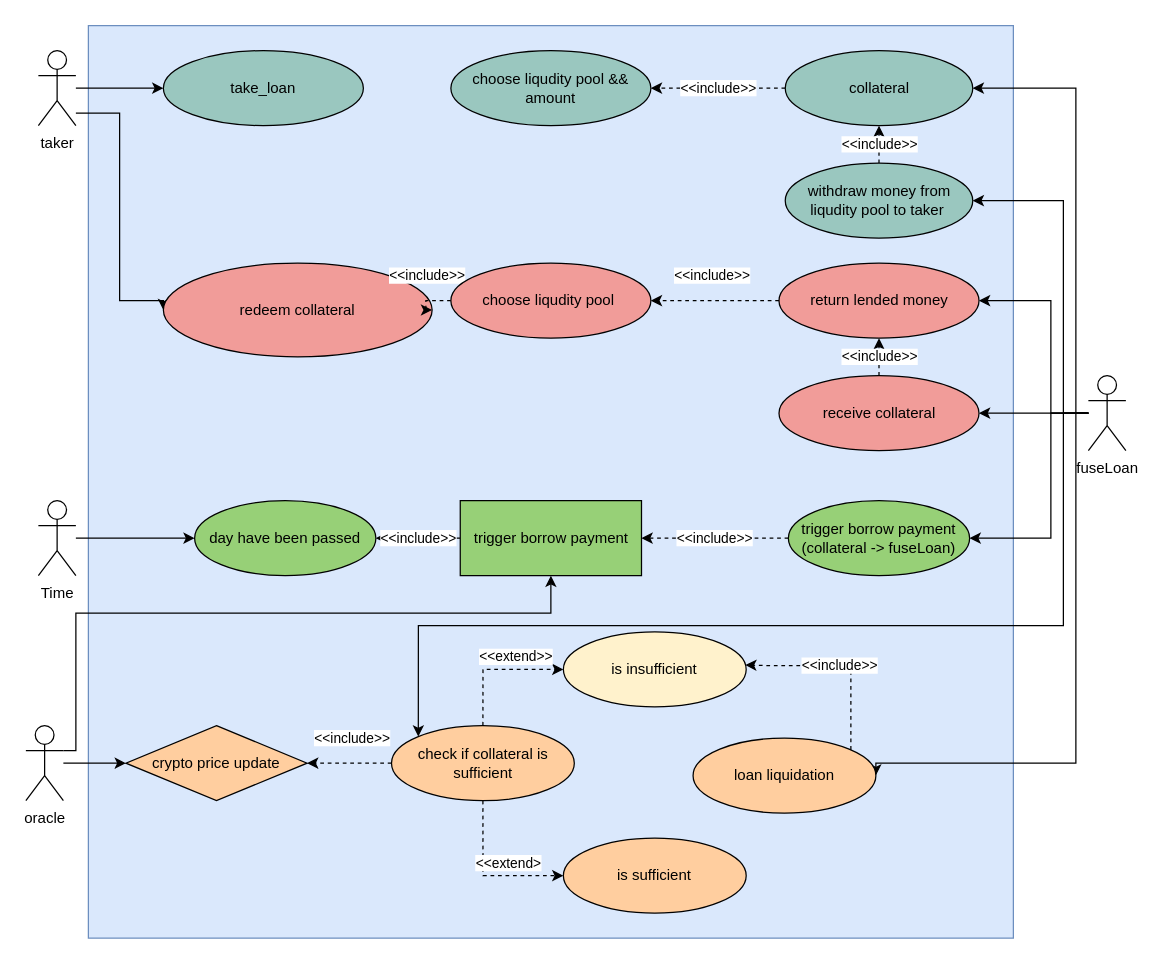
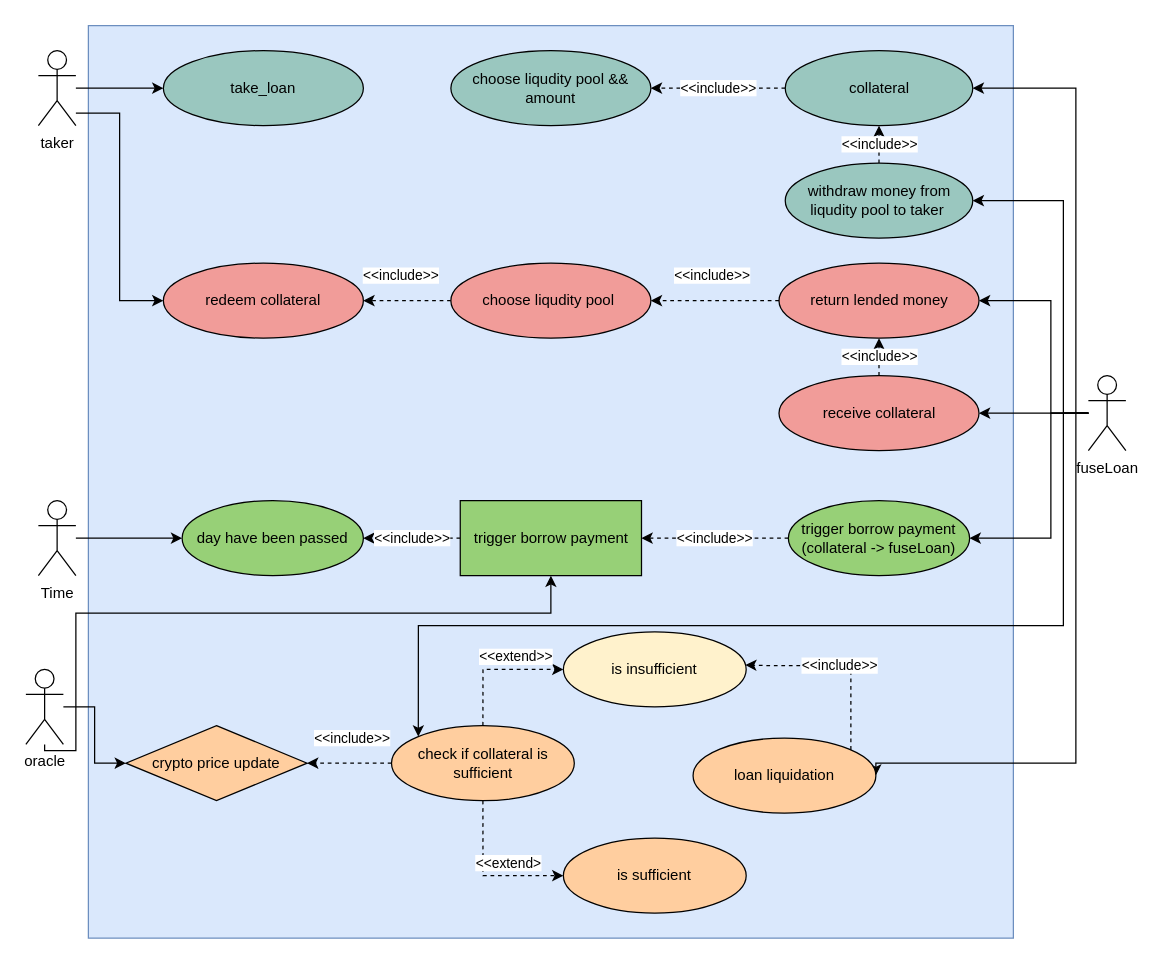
(298, 310) -> (263, 301)
(285, 538) -> (273, 538)
(44, 763) -> (44, 707)
